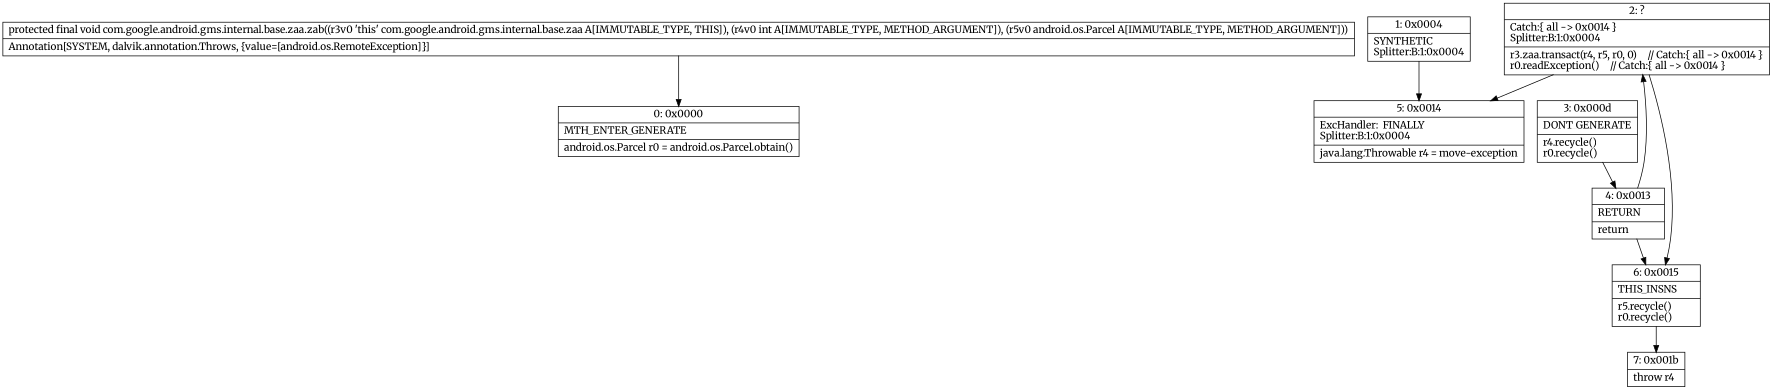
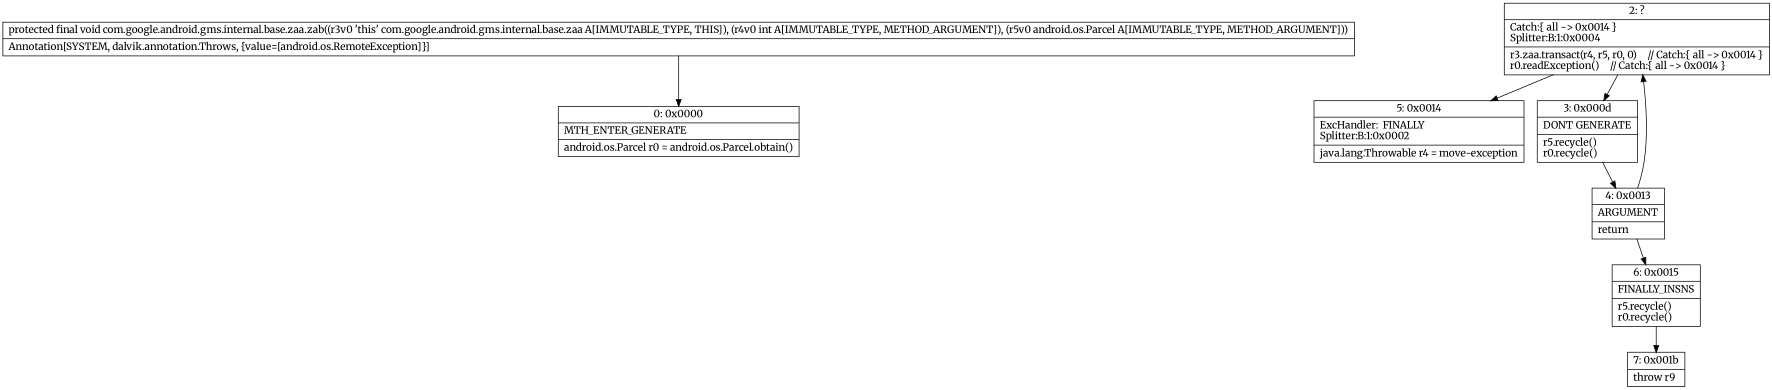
(1419, 39) -> none
(1365, 136) -> (1365, 136)
(1570, 143) -> (1570, 143)
(1669, 165) -> (1613, 85)
(1619, 213) -> (1628, 213)
(1648, 290) -> (1656, 290)
(1654, 378) -> (1654, 378)
